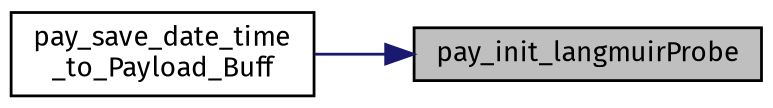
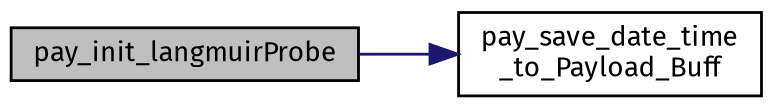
(350, 54) -> (395, 54)
